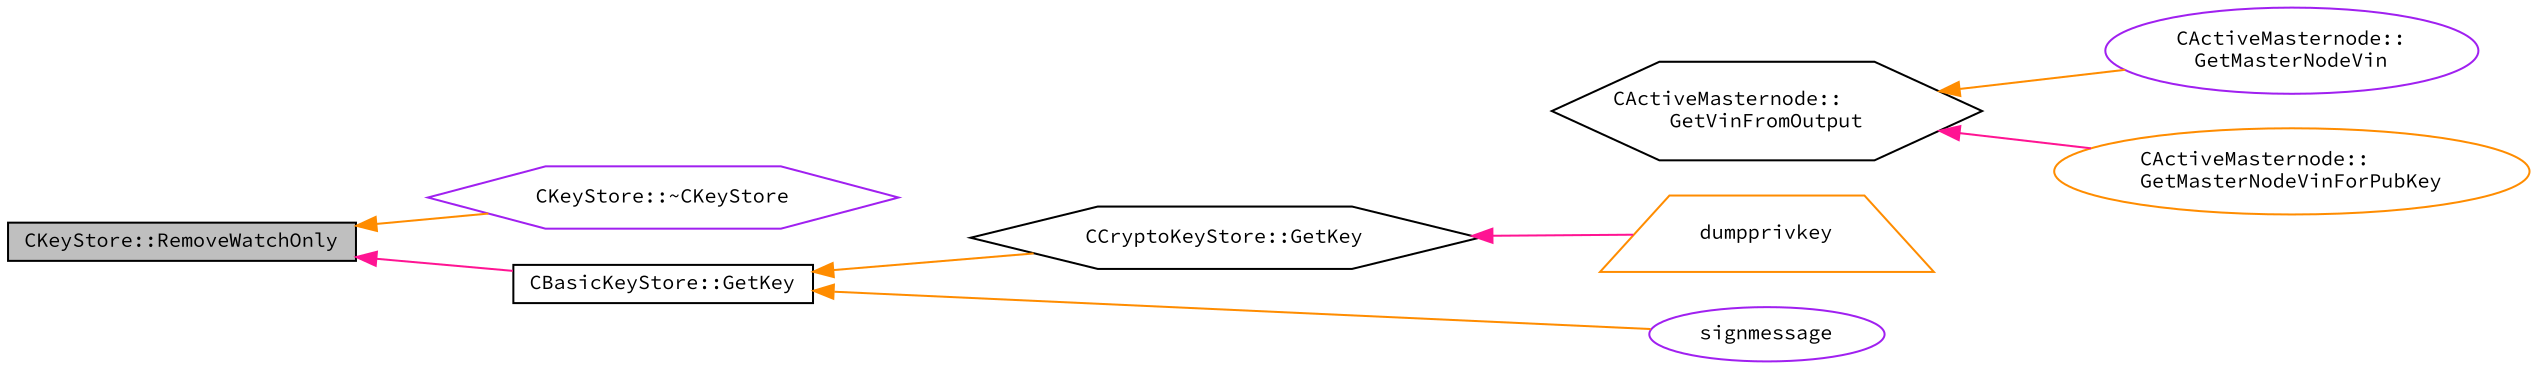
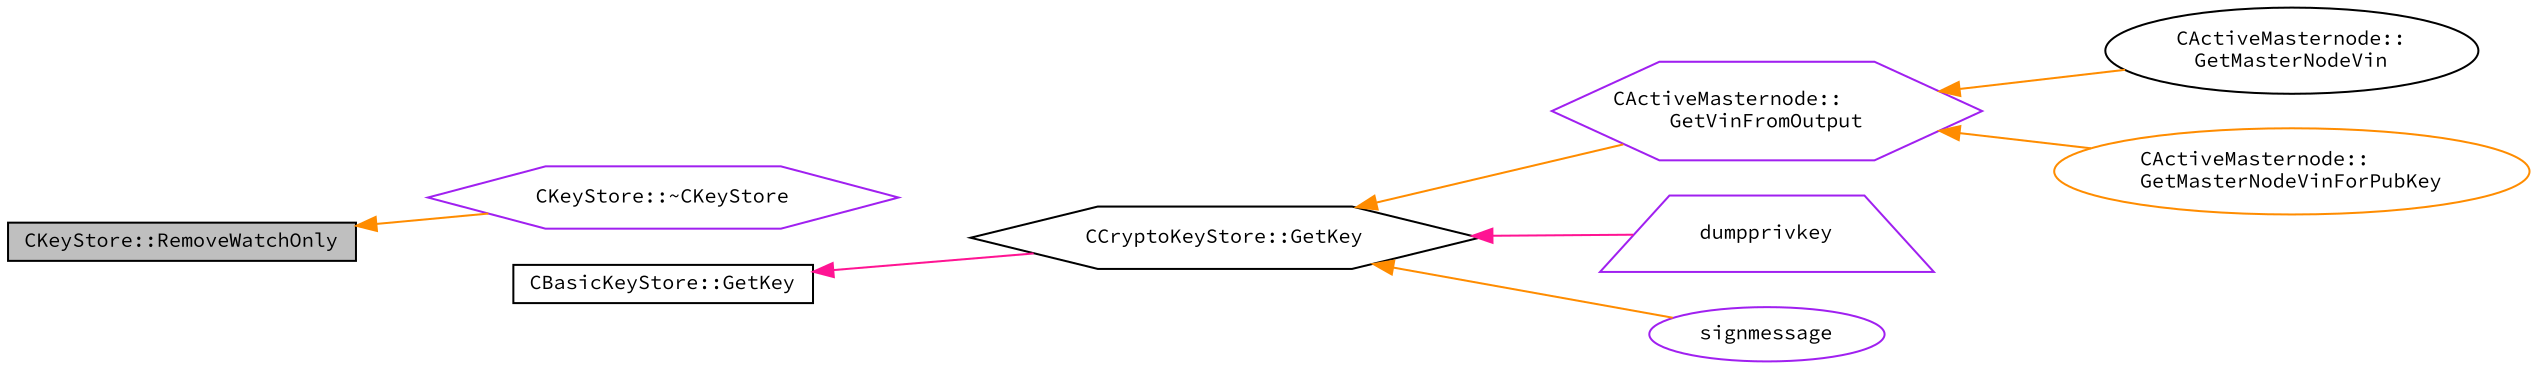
(2292, 51) -> (2292, 51)
(1767, 111) -> (1767, 111)
(2025, 141) -> (2025, 141)
none -> (1500, 173)
(1767, 234) -> (1767, 234)
(933, 262) -> (933, 262)
(445, 265) -> none
(1242, 310) -> (1533, 293)
